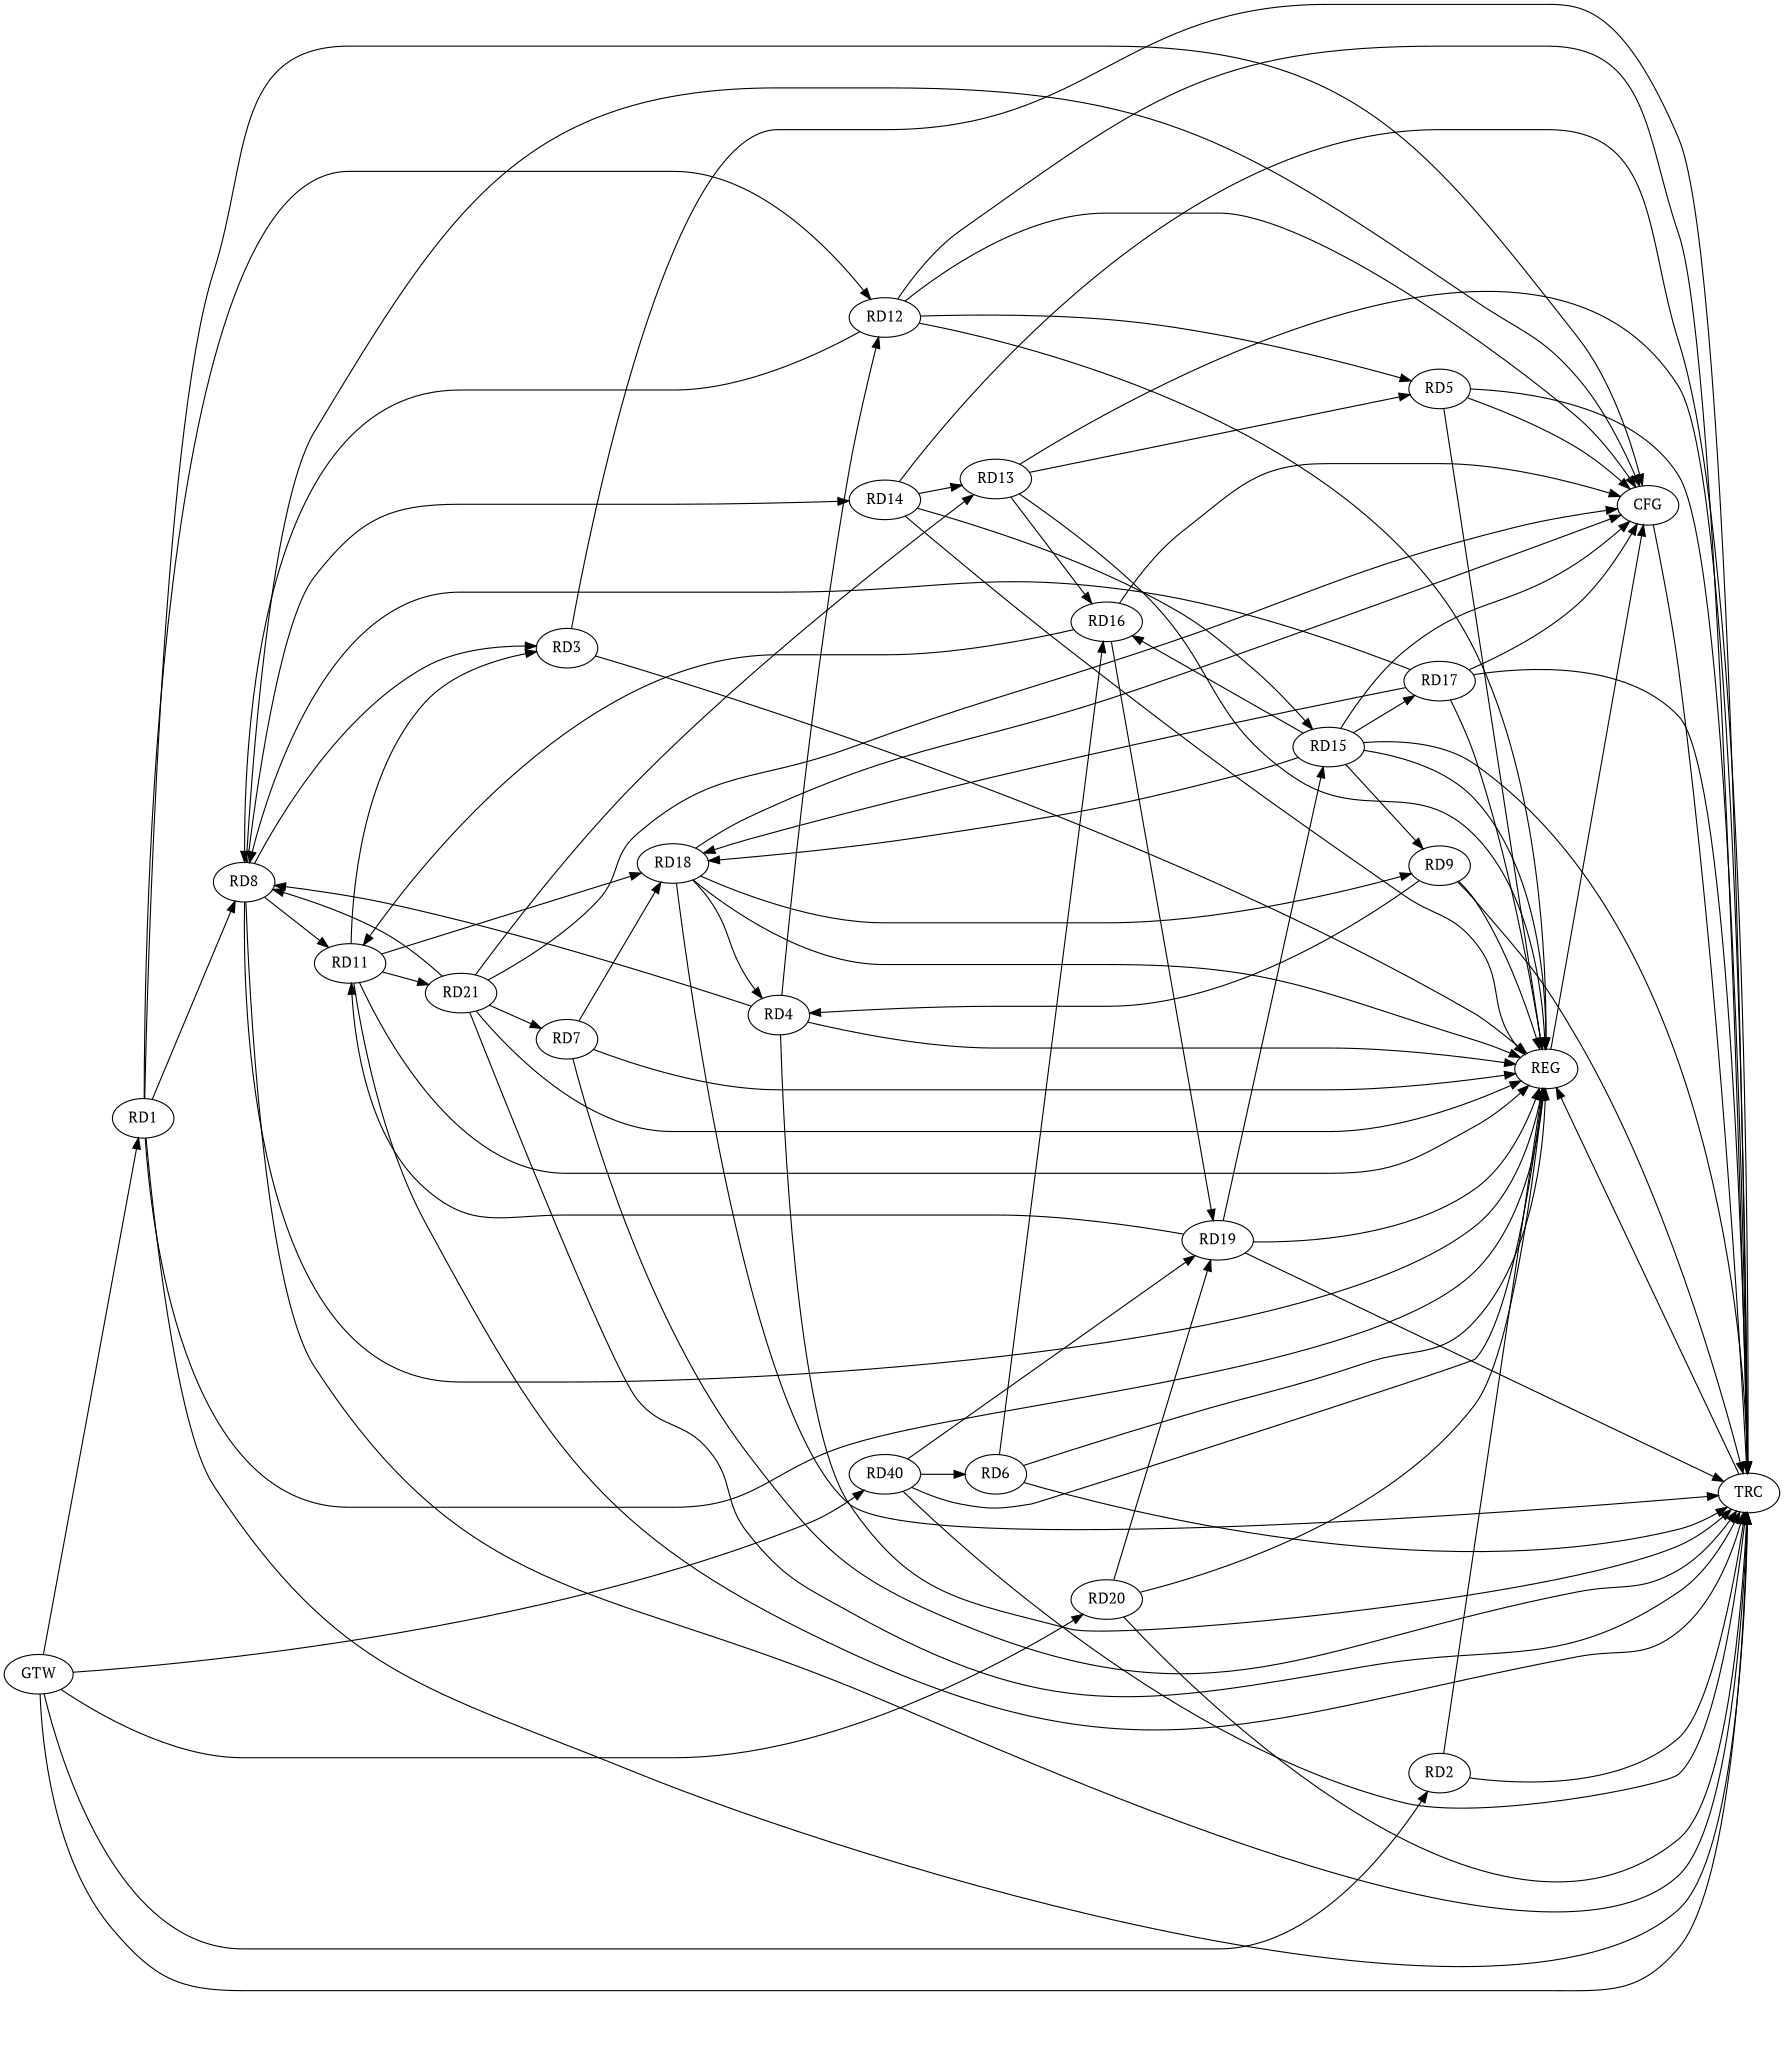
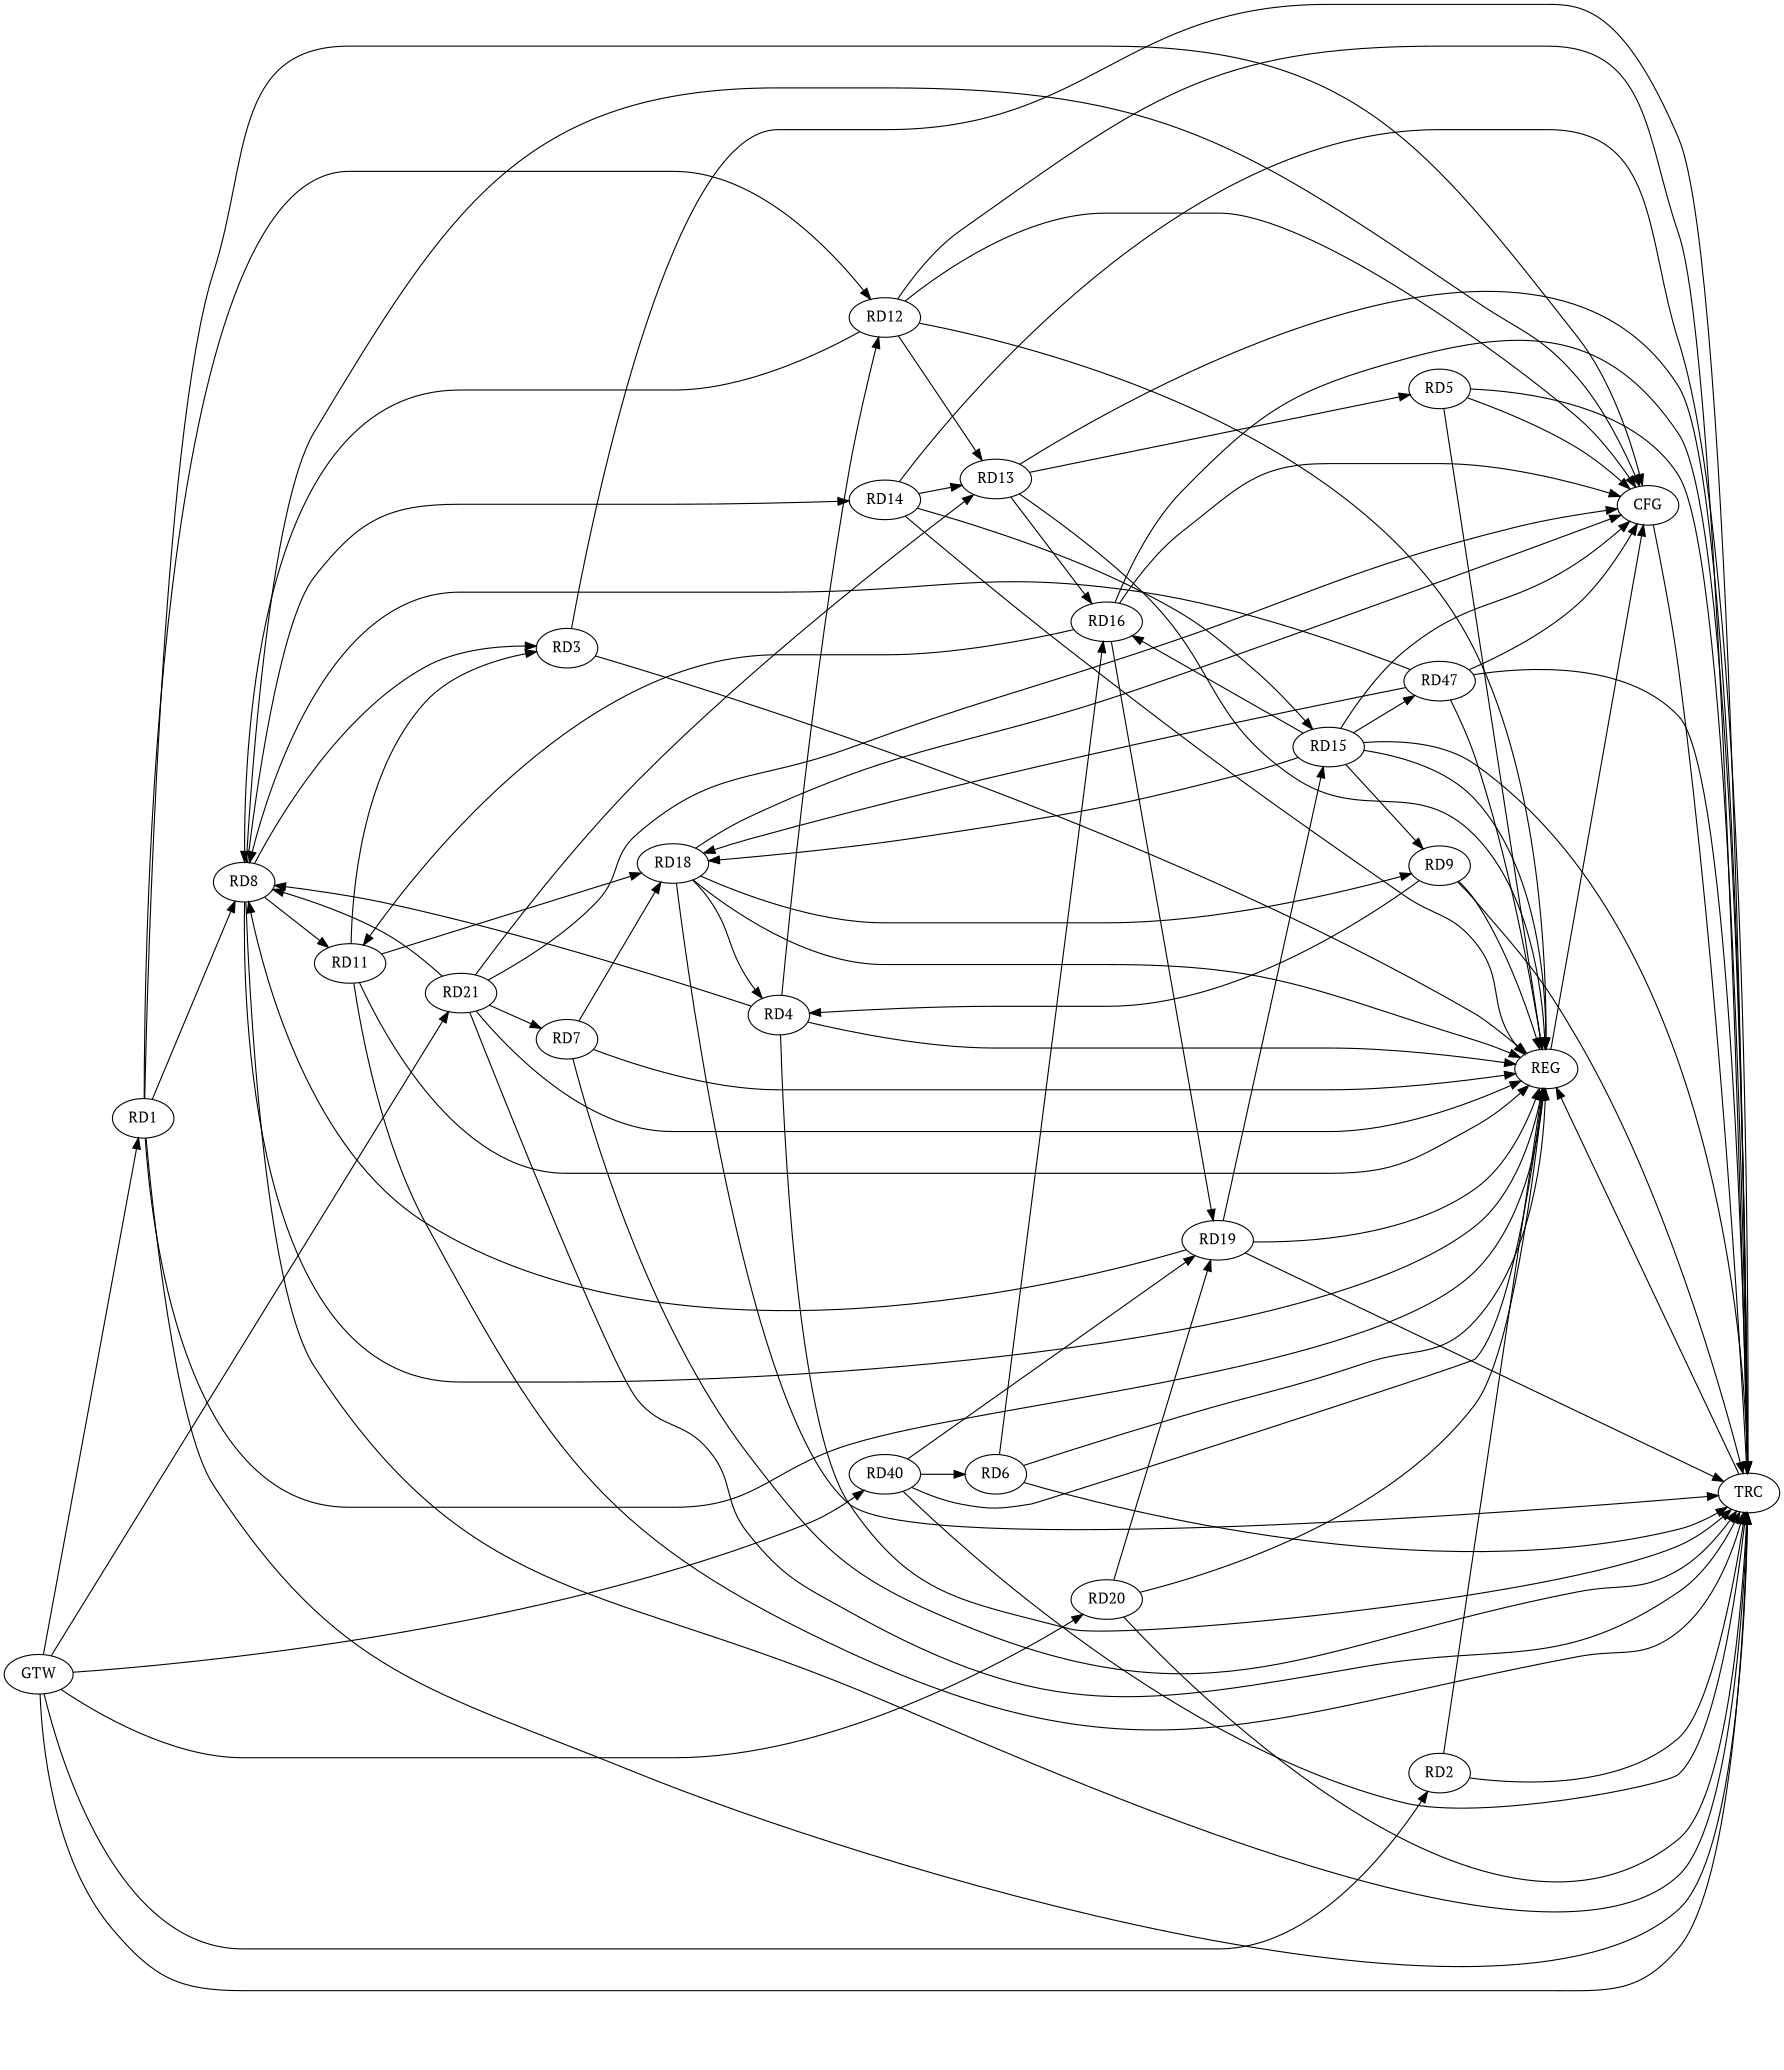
(1163, 326) -> (937, 393)
none -> (1689, 466)
(1440, 681) -> (1440, 681)
(400, 977) -> (247, 1338)
(695, 1215) -> (620, 1295)
